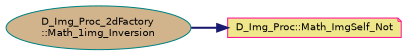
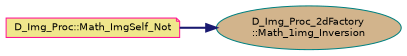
(204, 28) -> (193, 28)
